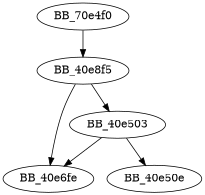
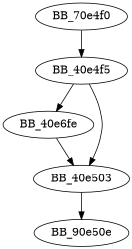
(83, 71) -> (81, 71)
(86, 150) -> (63, 149)
(154, 179) -> (81, 233)
